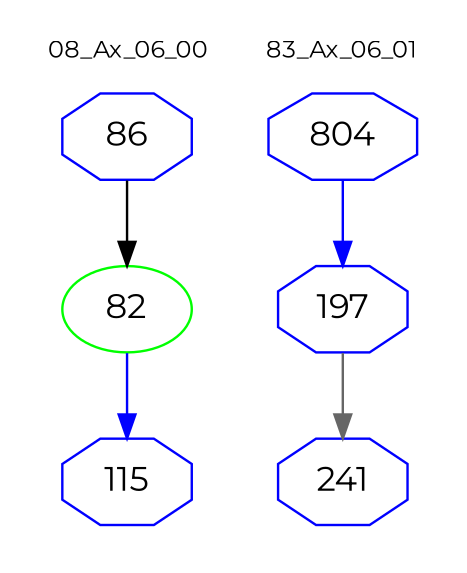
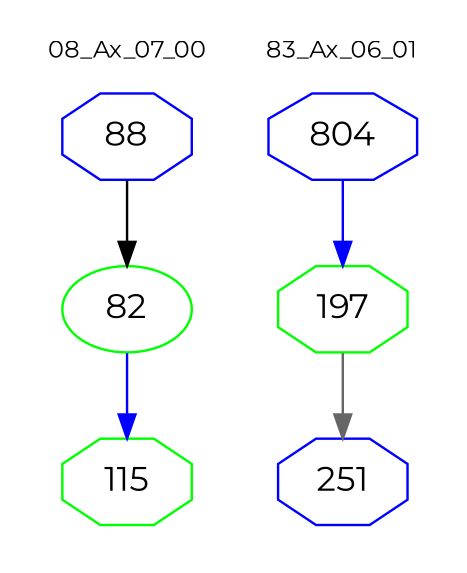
(128, 52) -> (128, 52)
(127, 137) -> (127, 137)
(343, 309) -> (343, 309)
(127, 482) -> (127, 482)
(343, 482) -> (343, 482)
